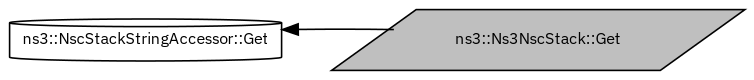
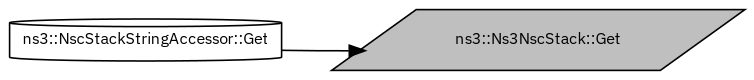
(346, 29) -> (315, 51)
